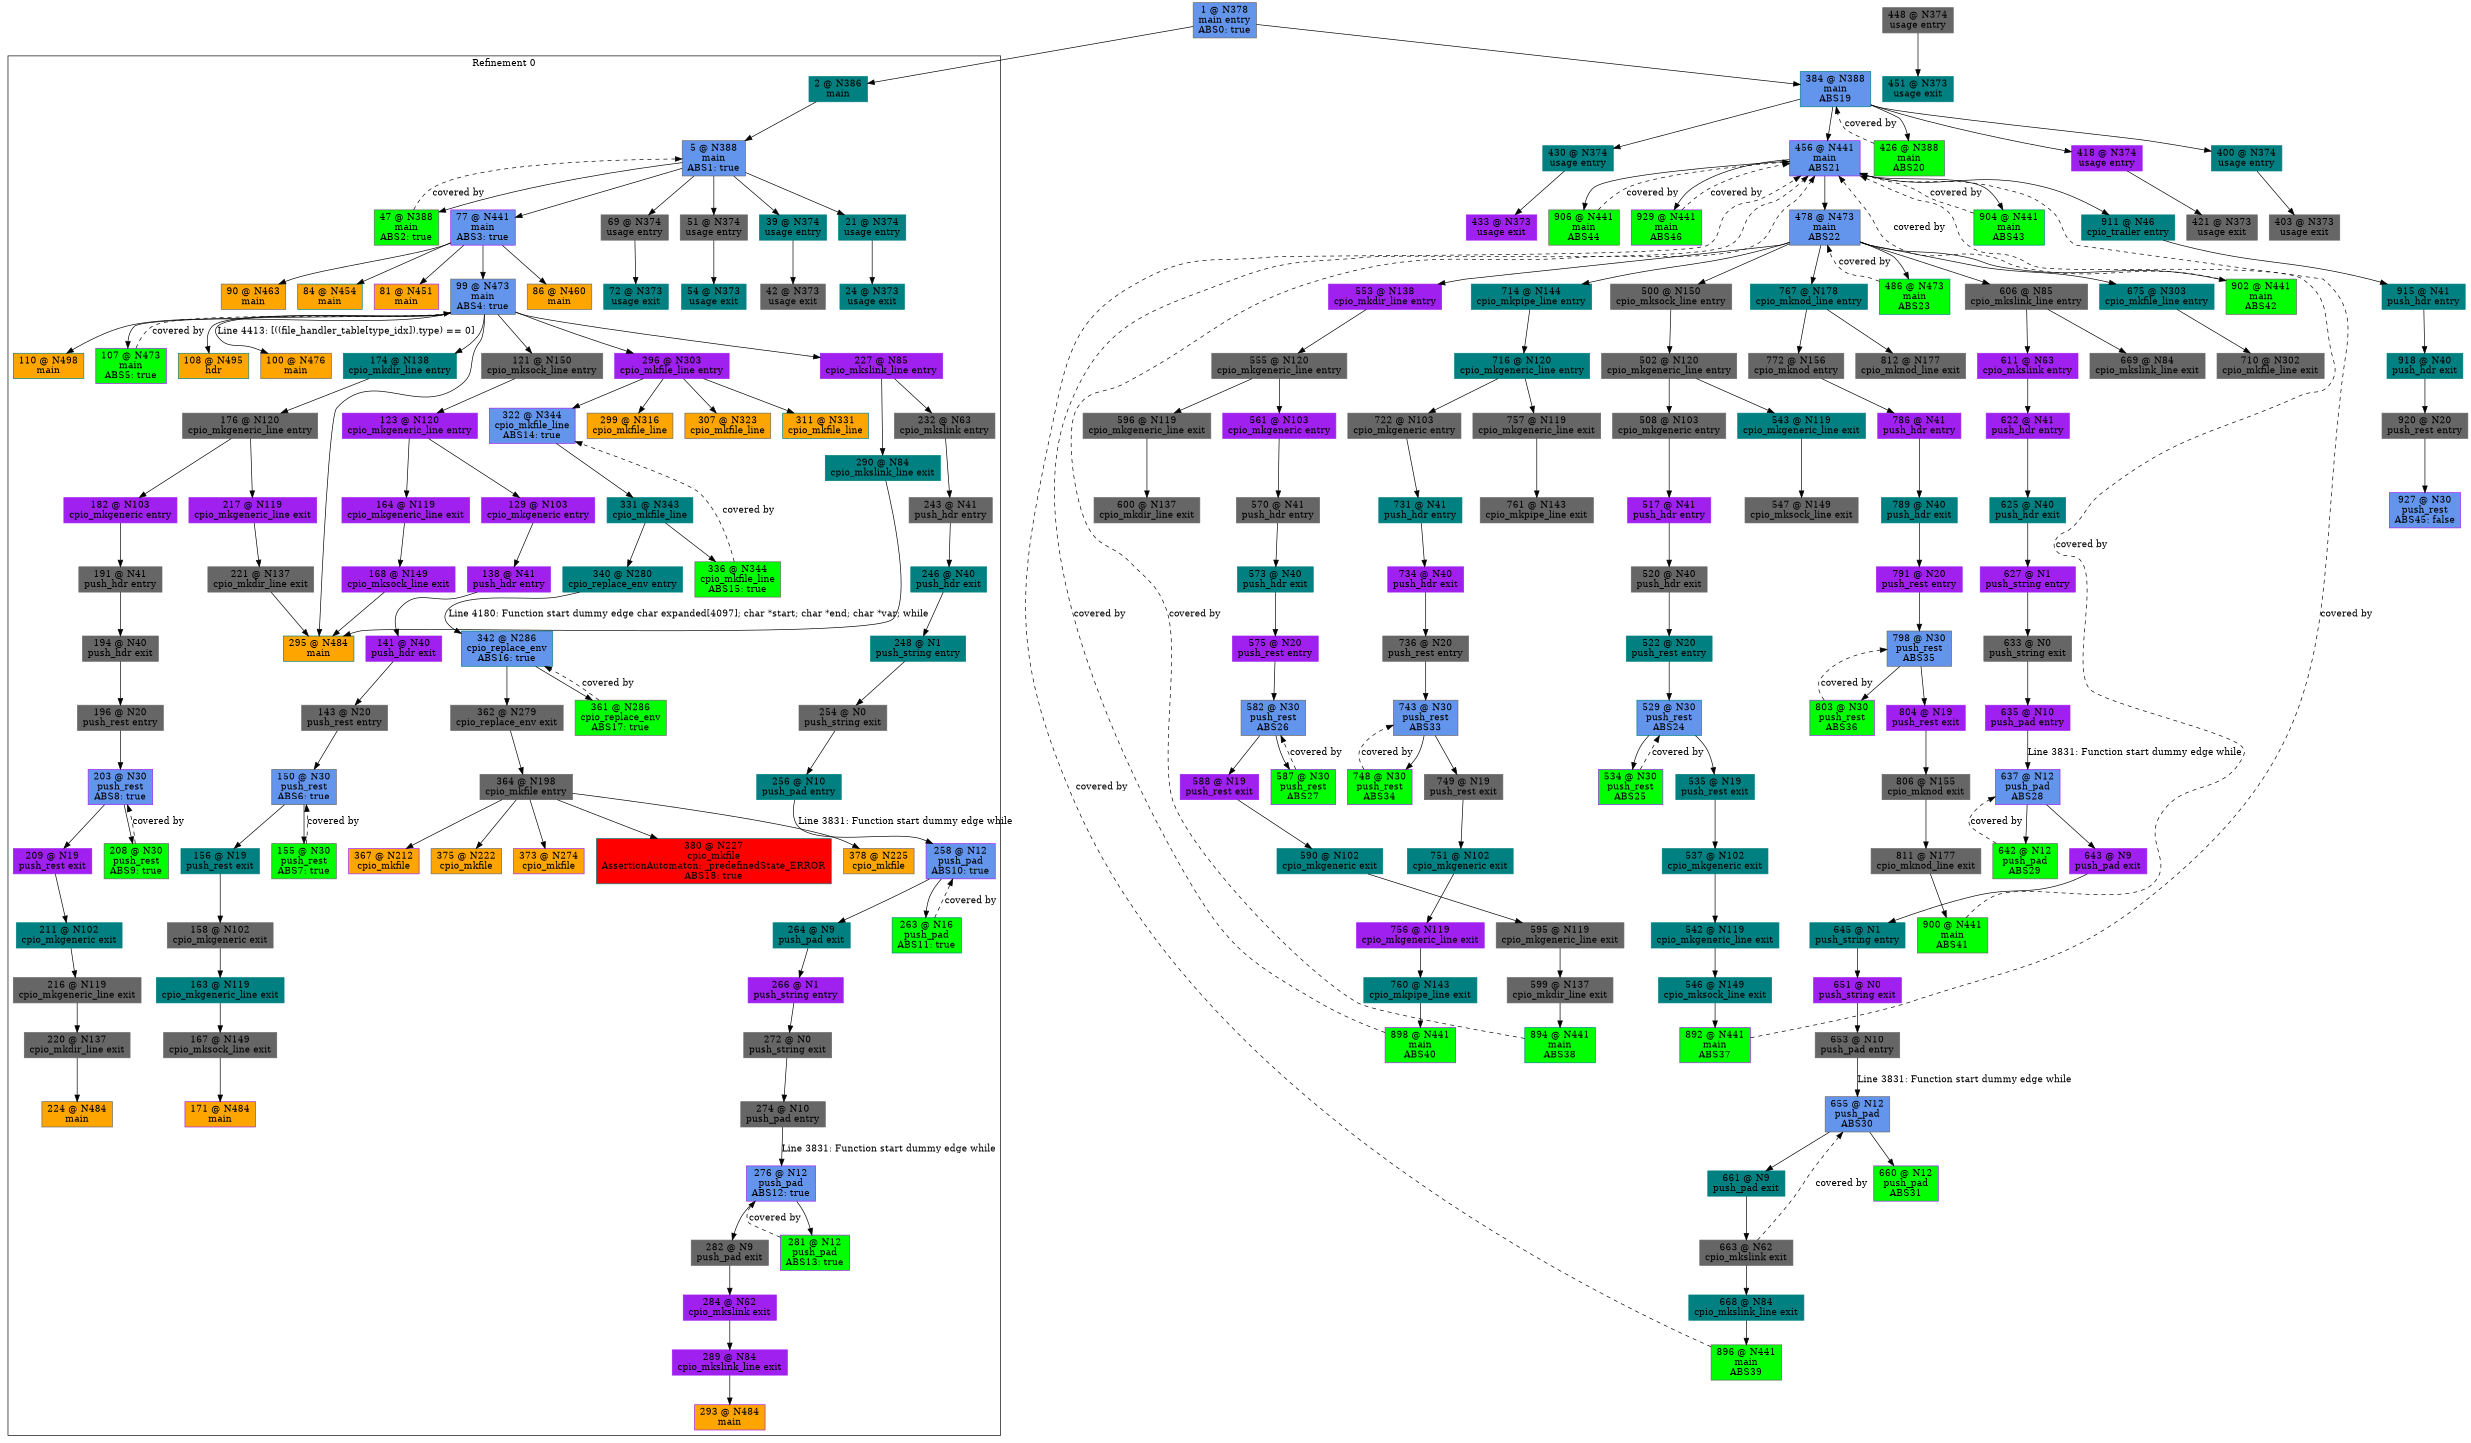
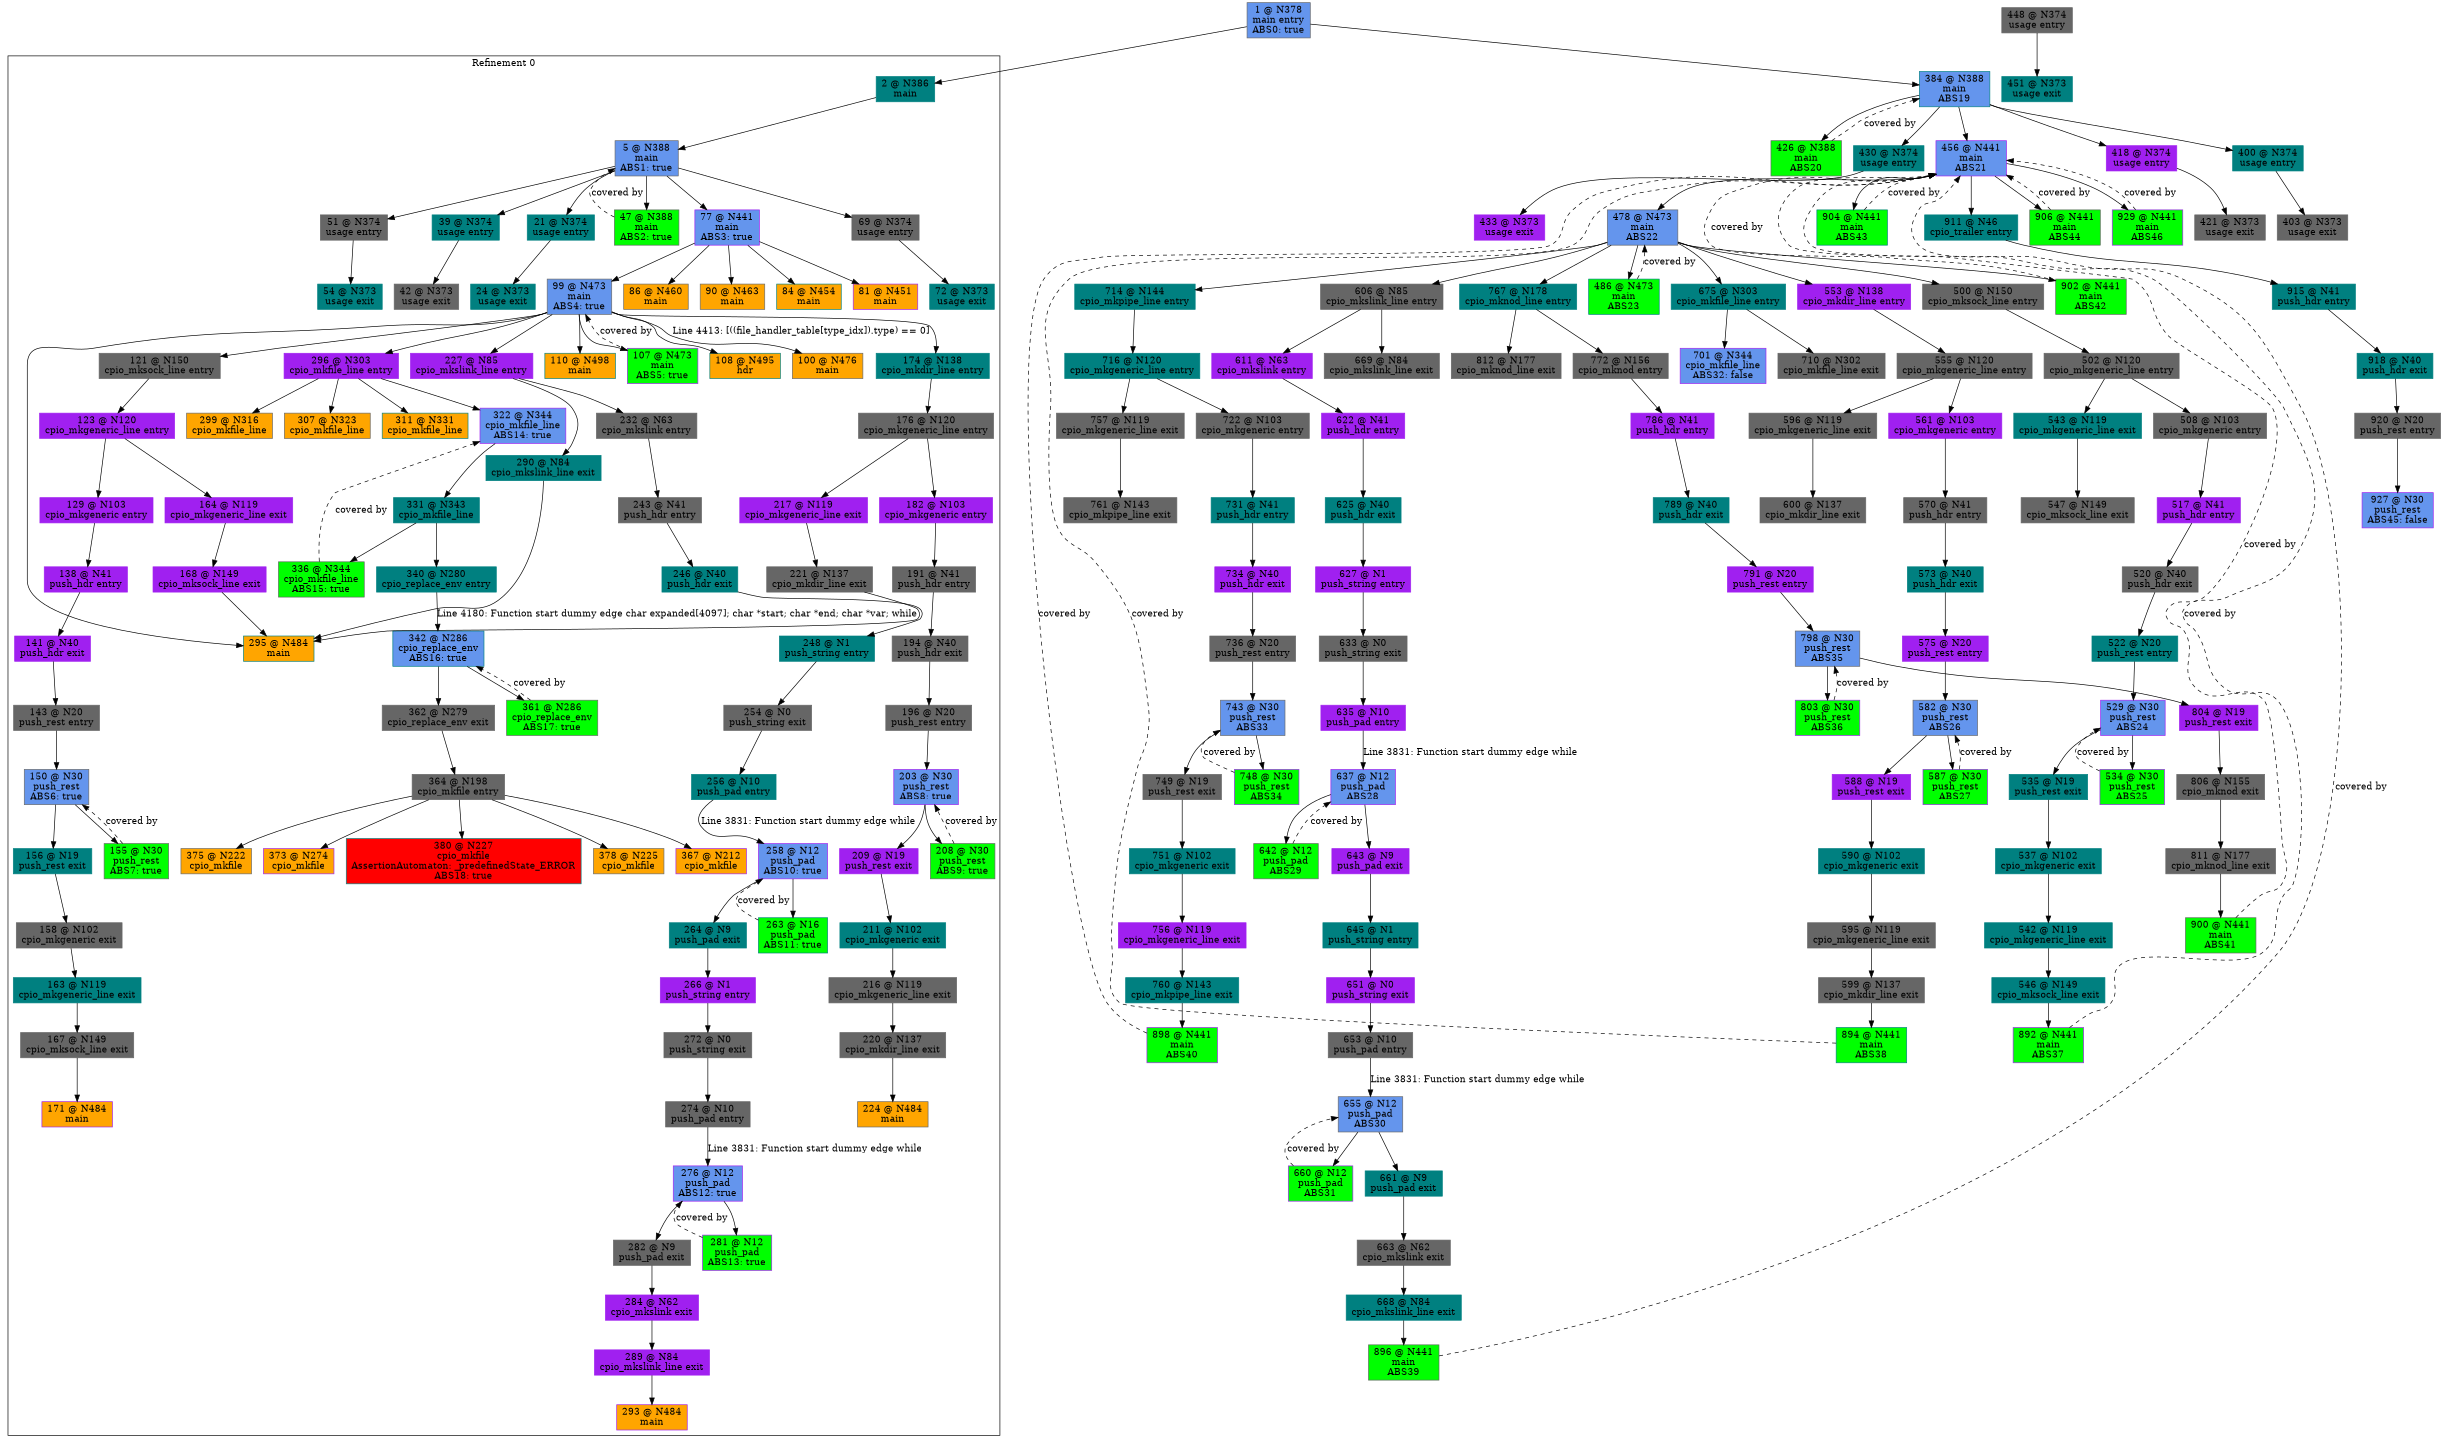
none -> (1723, 366)
(1669, 718) -> (2133, 718)
(1799, 1190) -> (1297, 1134)
